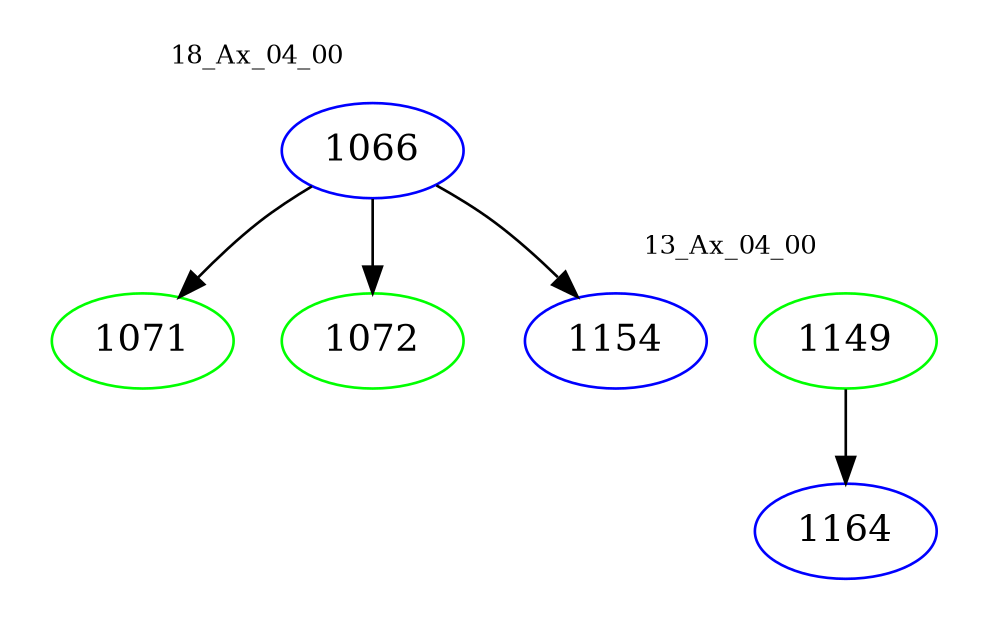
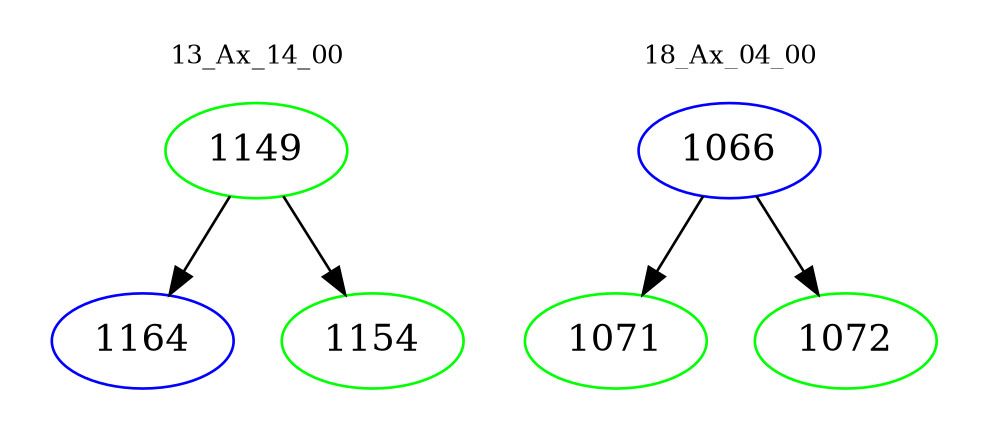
(521, 244) -> (307, 234)
(731, 247) -> (258, 57)
(616, 341) -> (373, 341)
